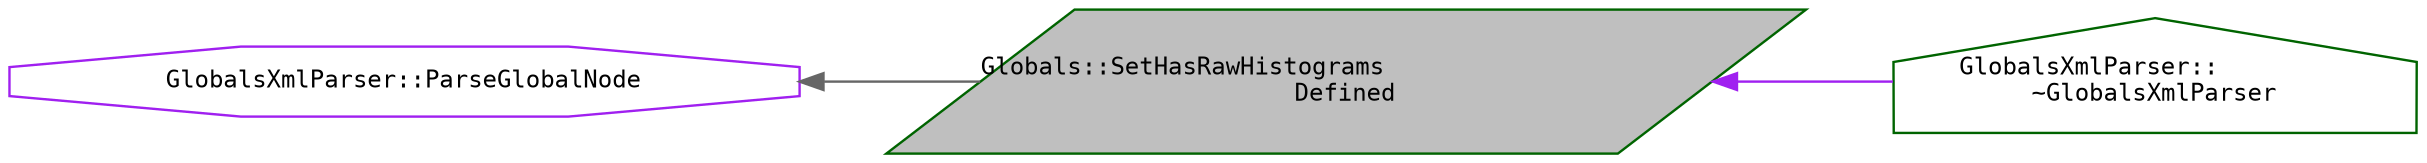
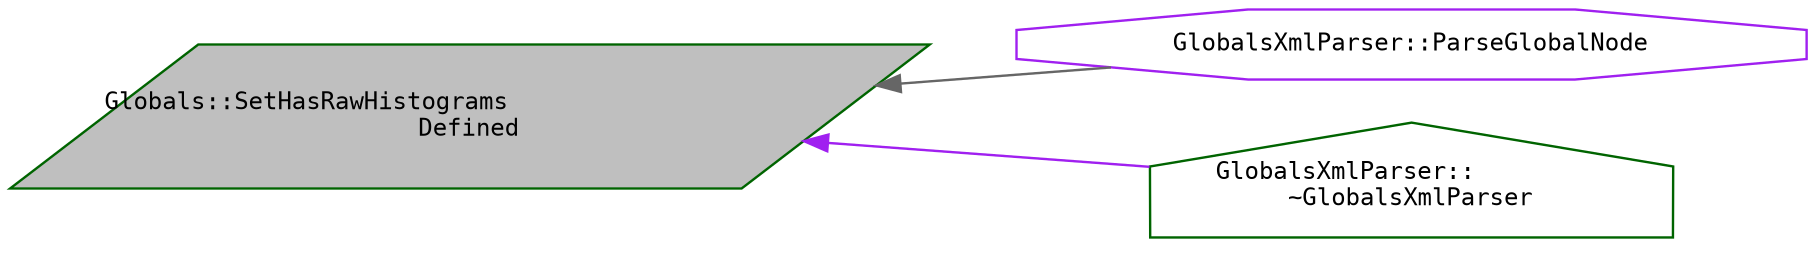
(902, 82) -> (1006, 76)
